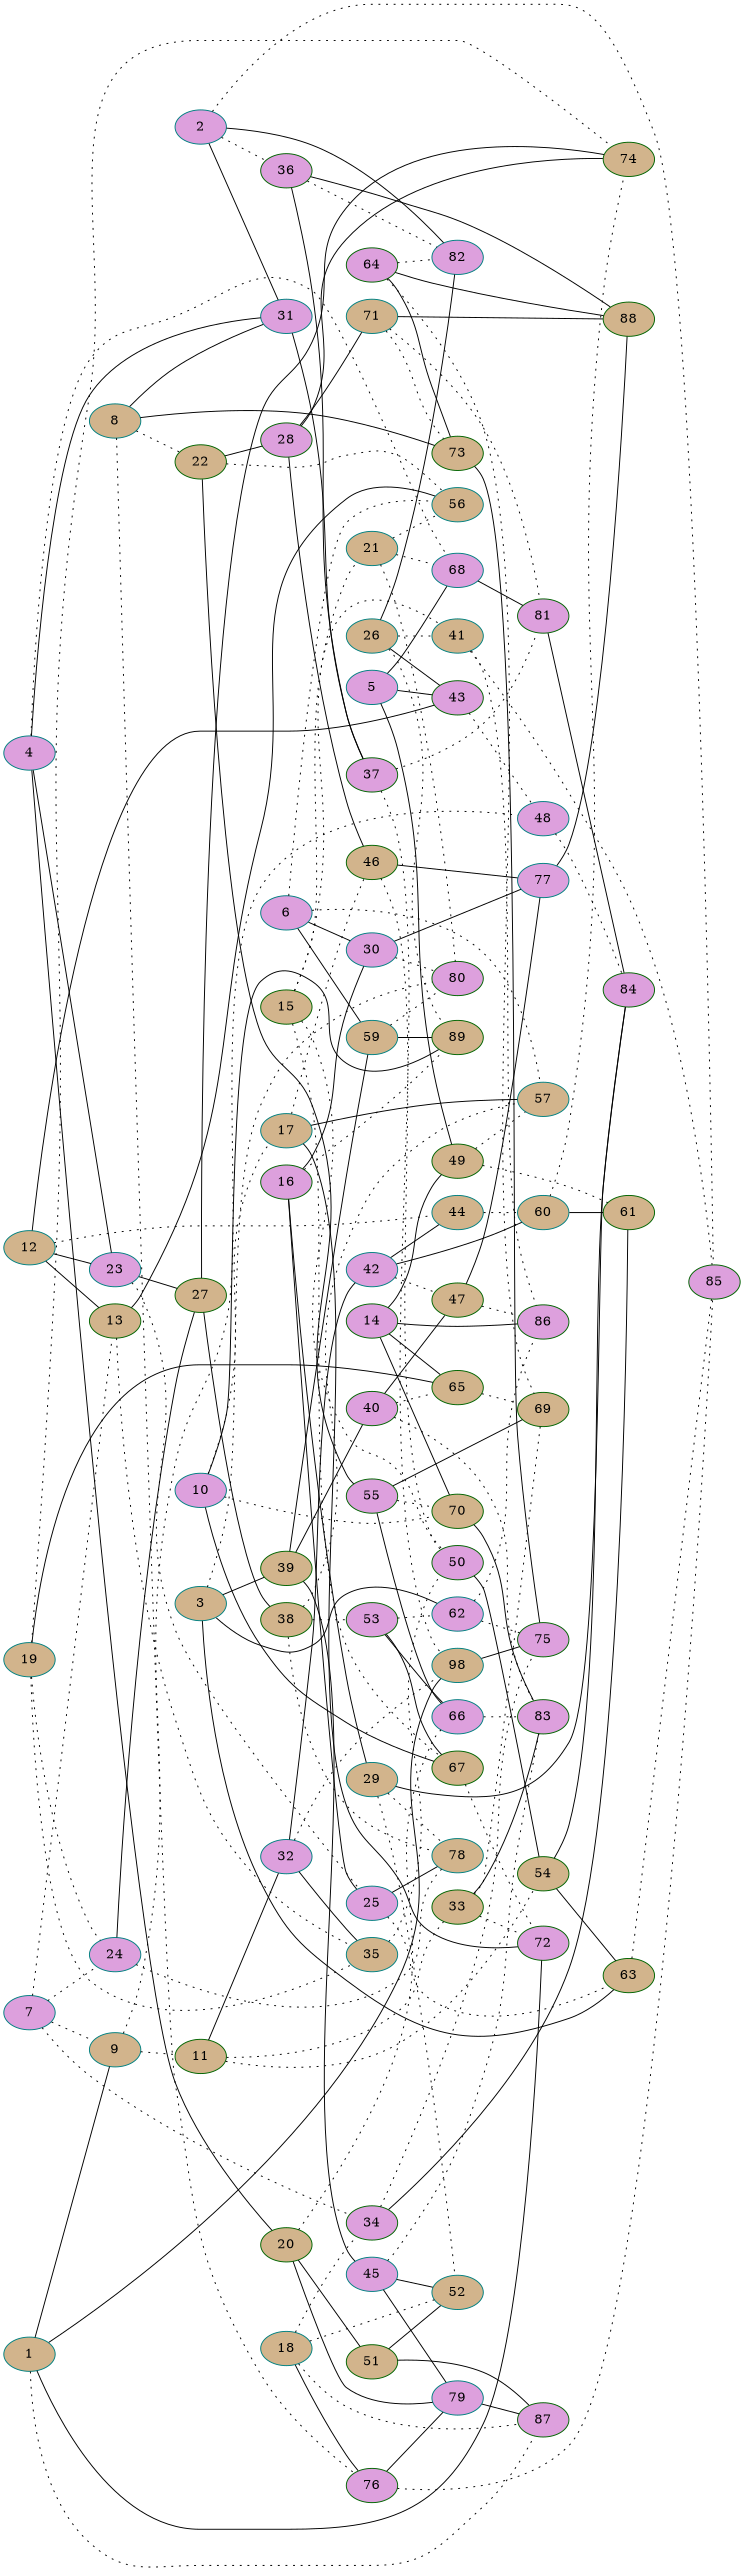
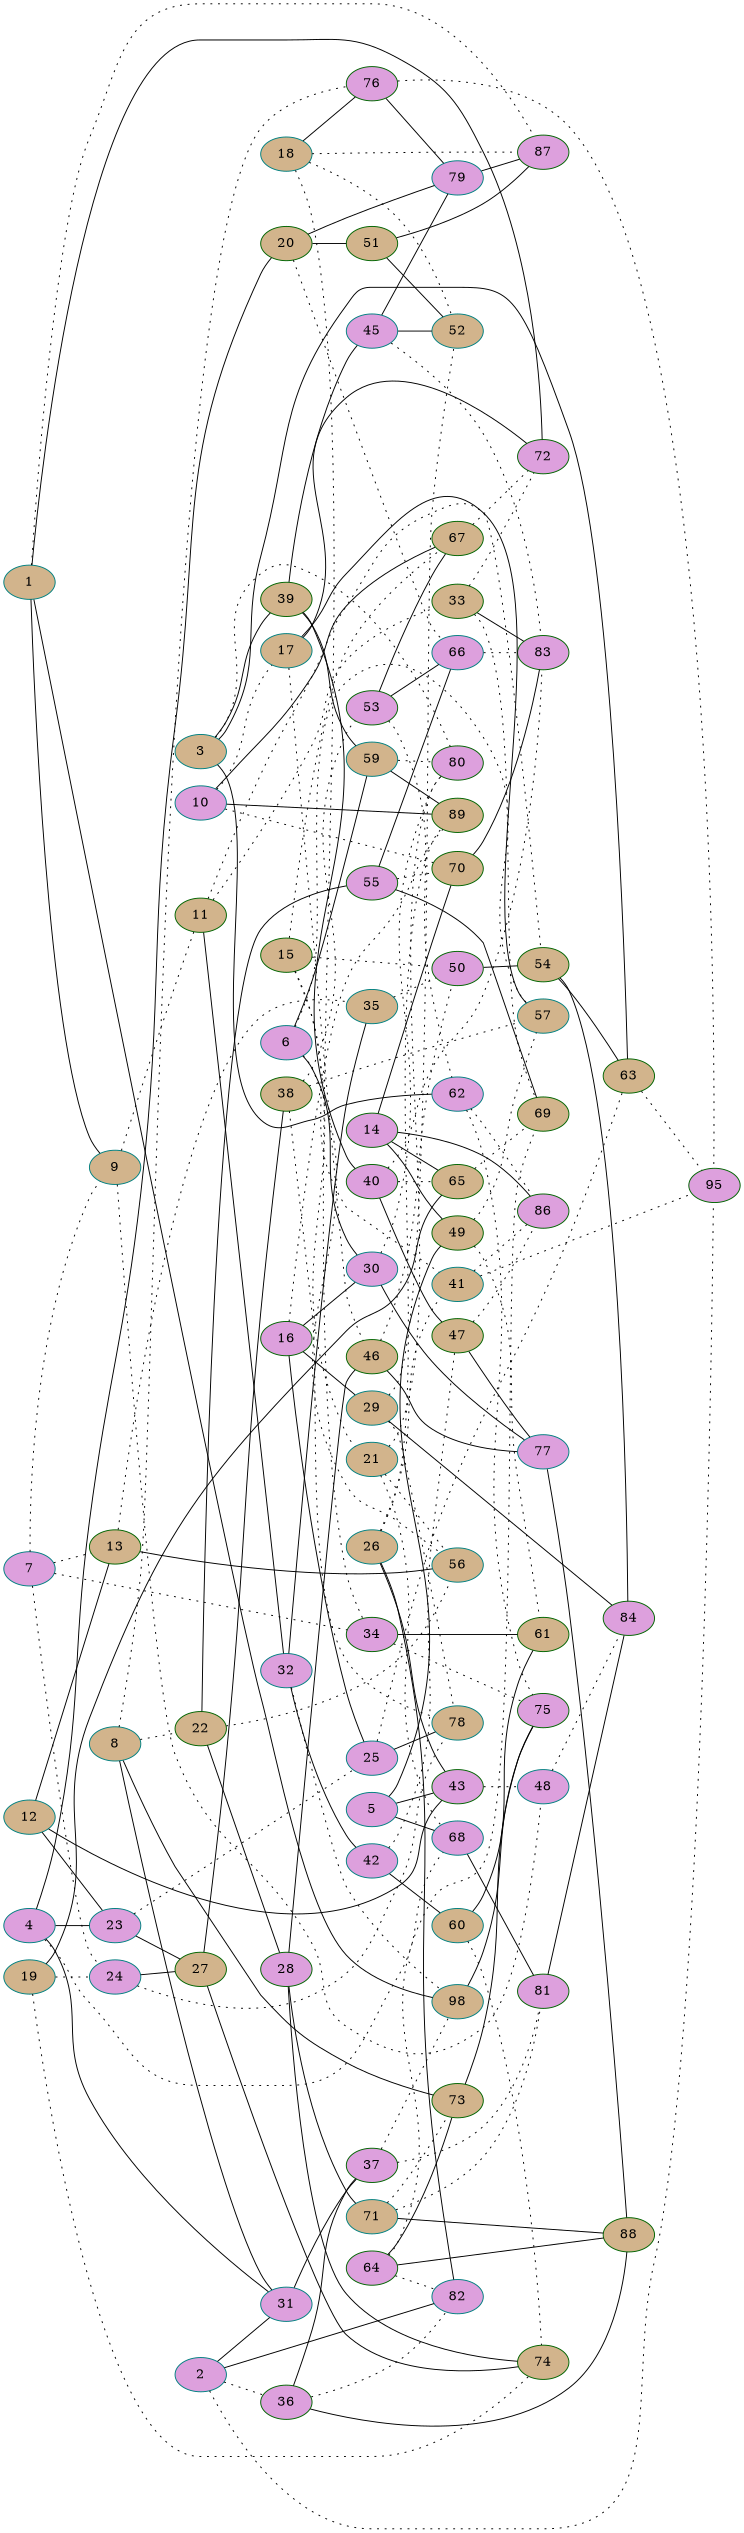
(458, 1213) -> none
(714, 1282) -> (714, 1185)
(78, 1965) -> none
